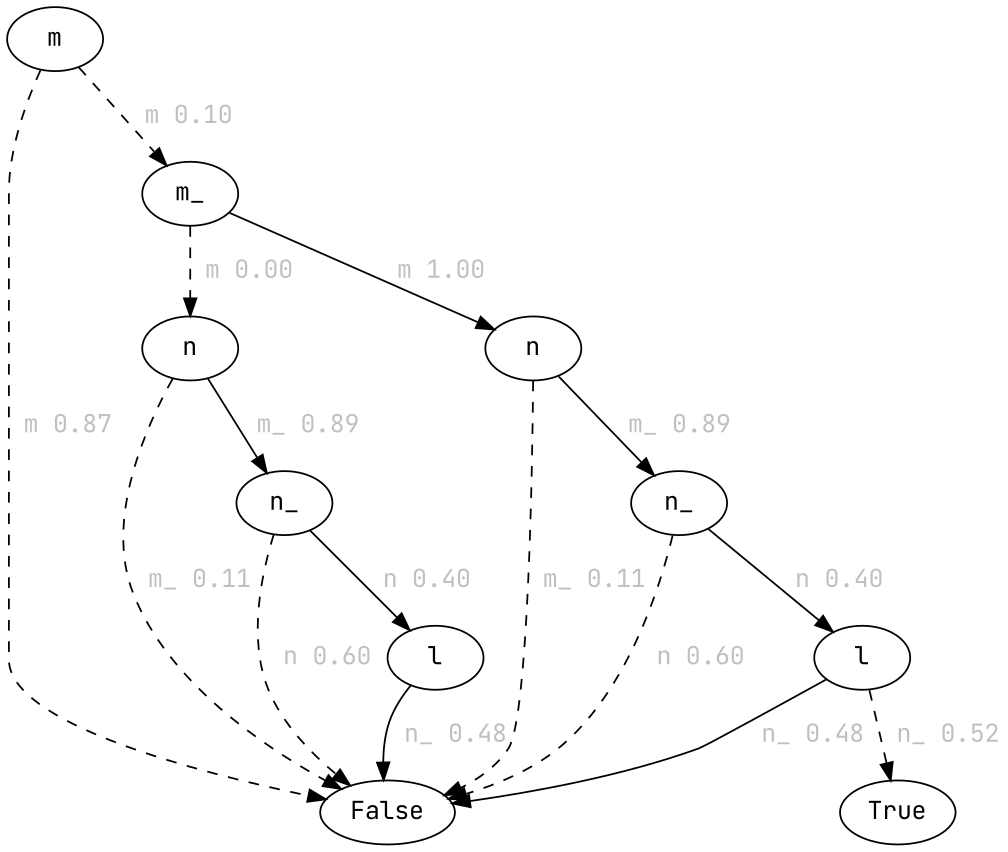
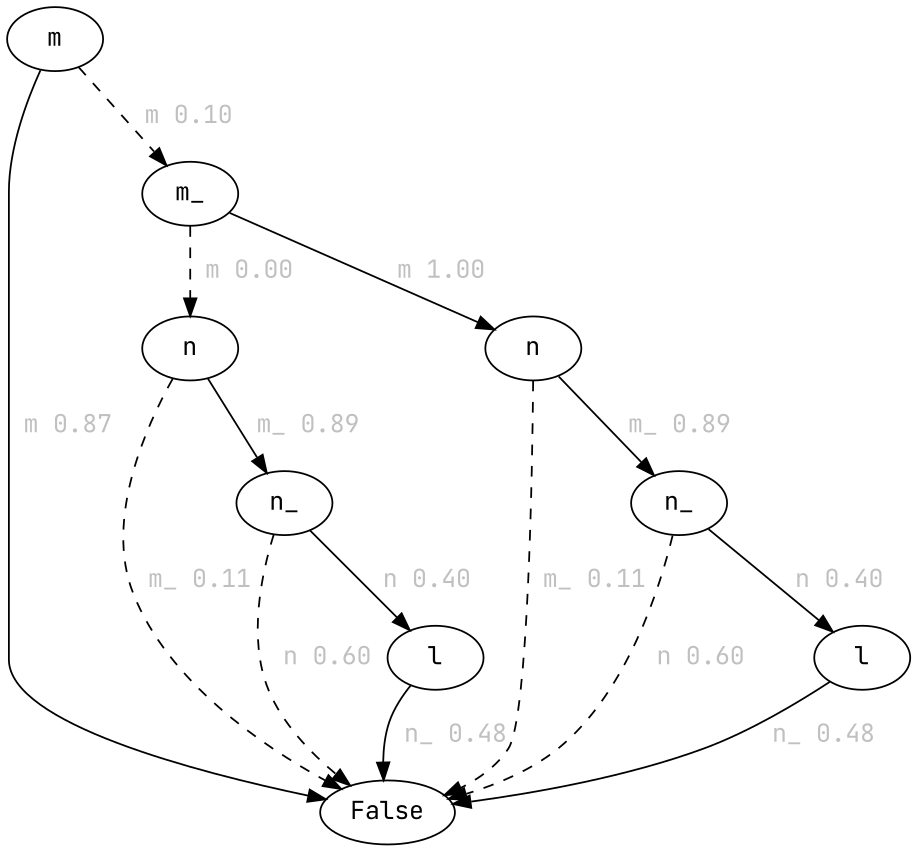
(9, 533) -> (9, 533)
(898, 812) -> none
